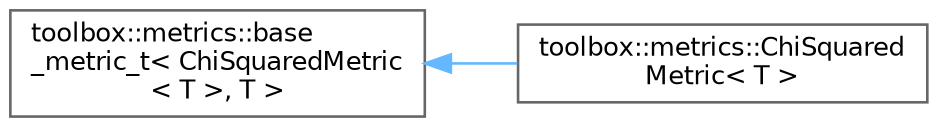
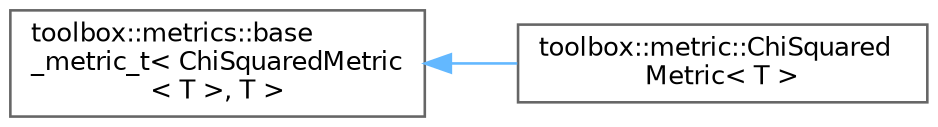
(723, 63) -> (723, 63)
